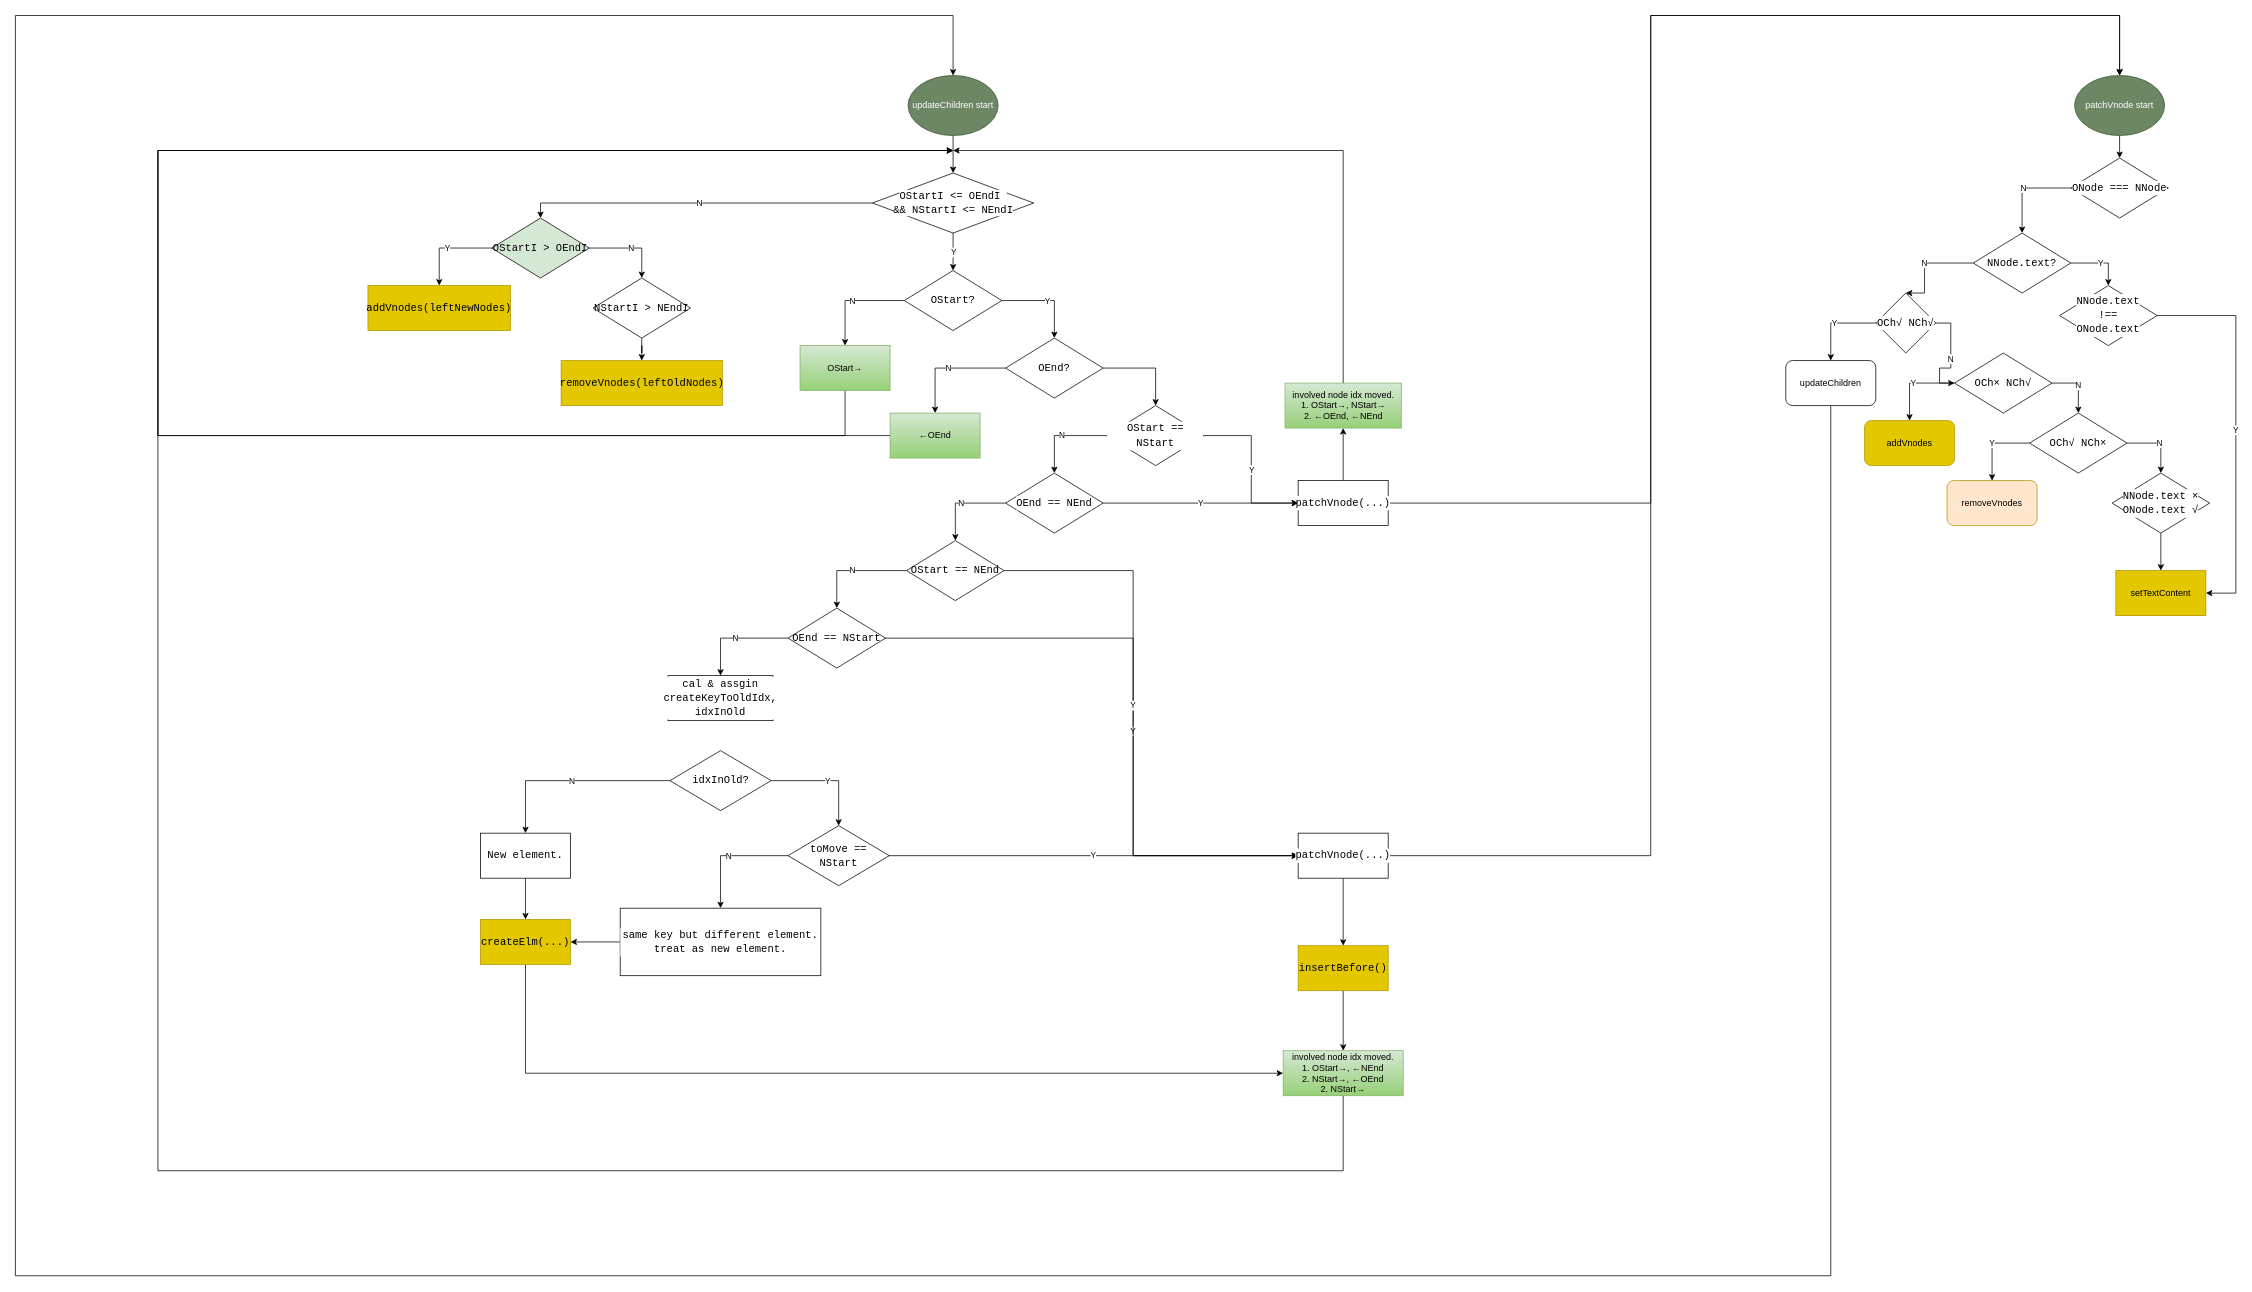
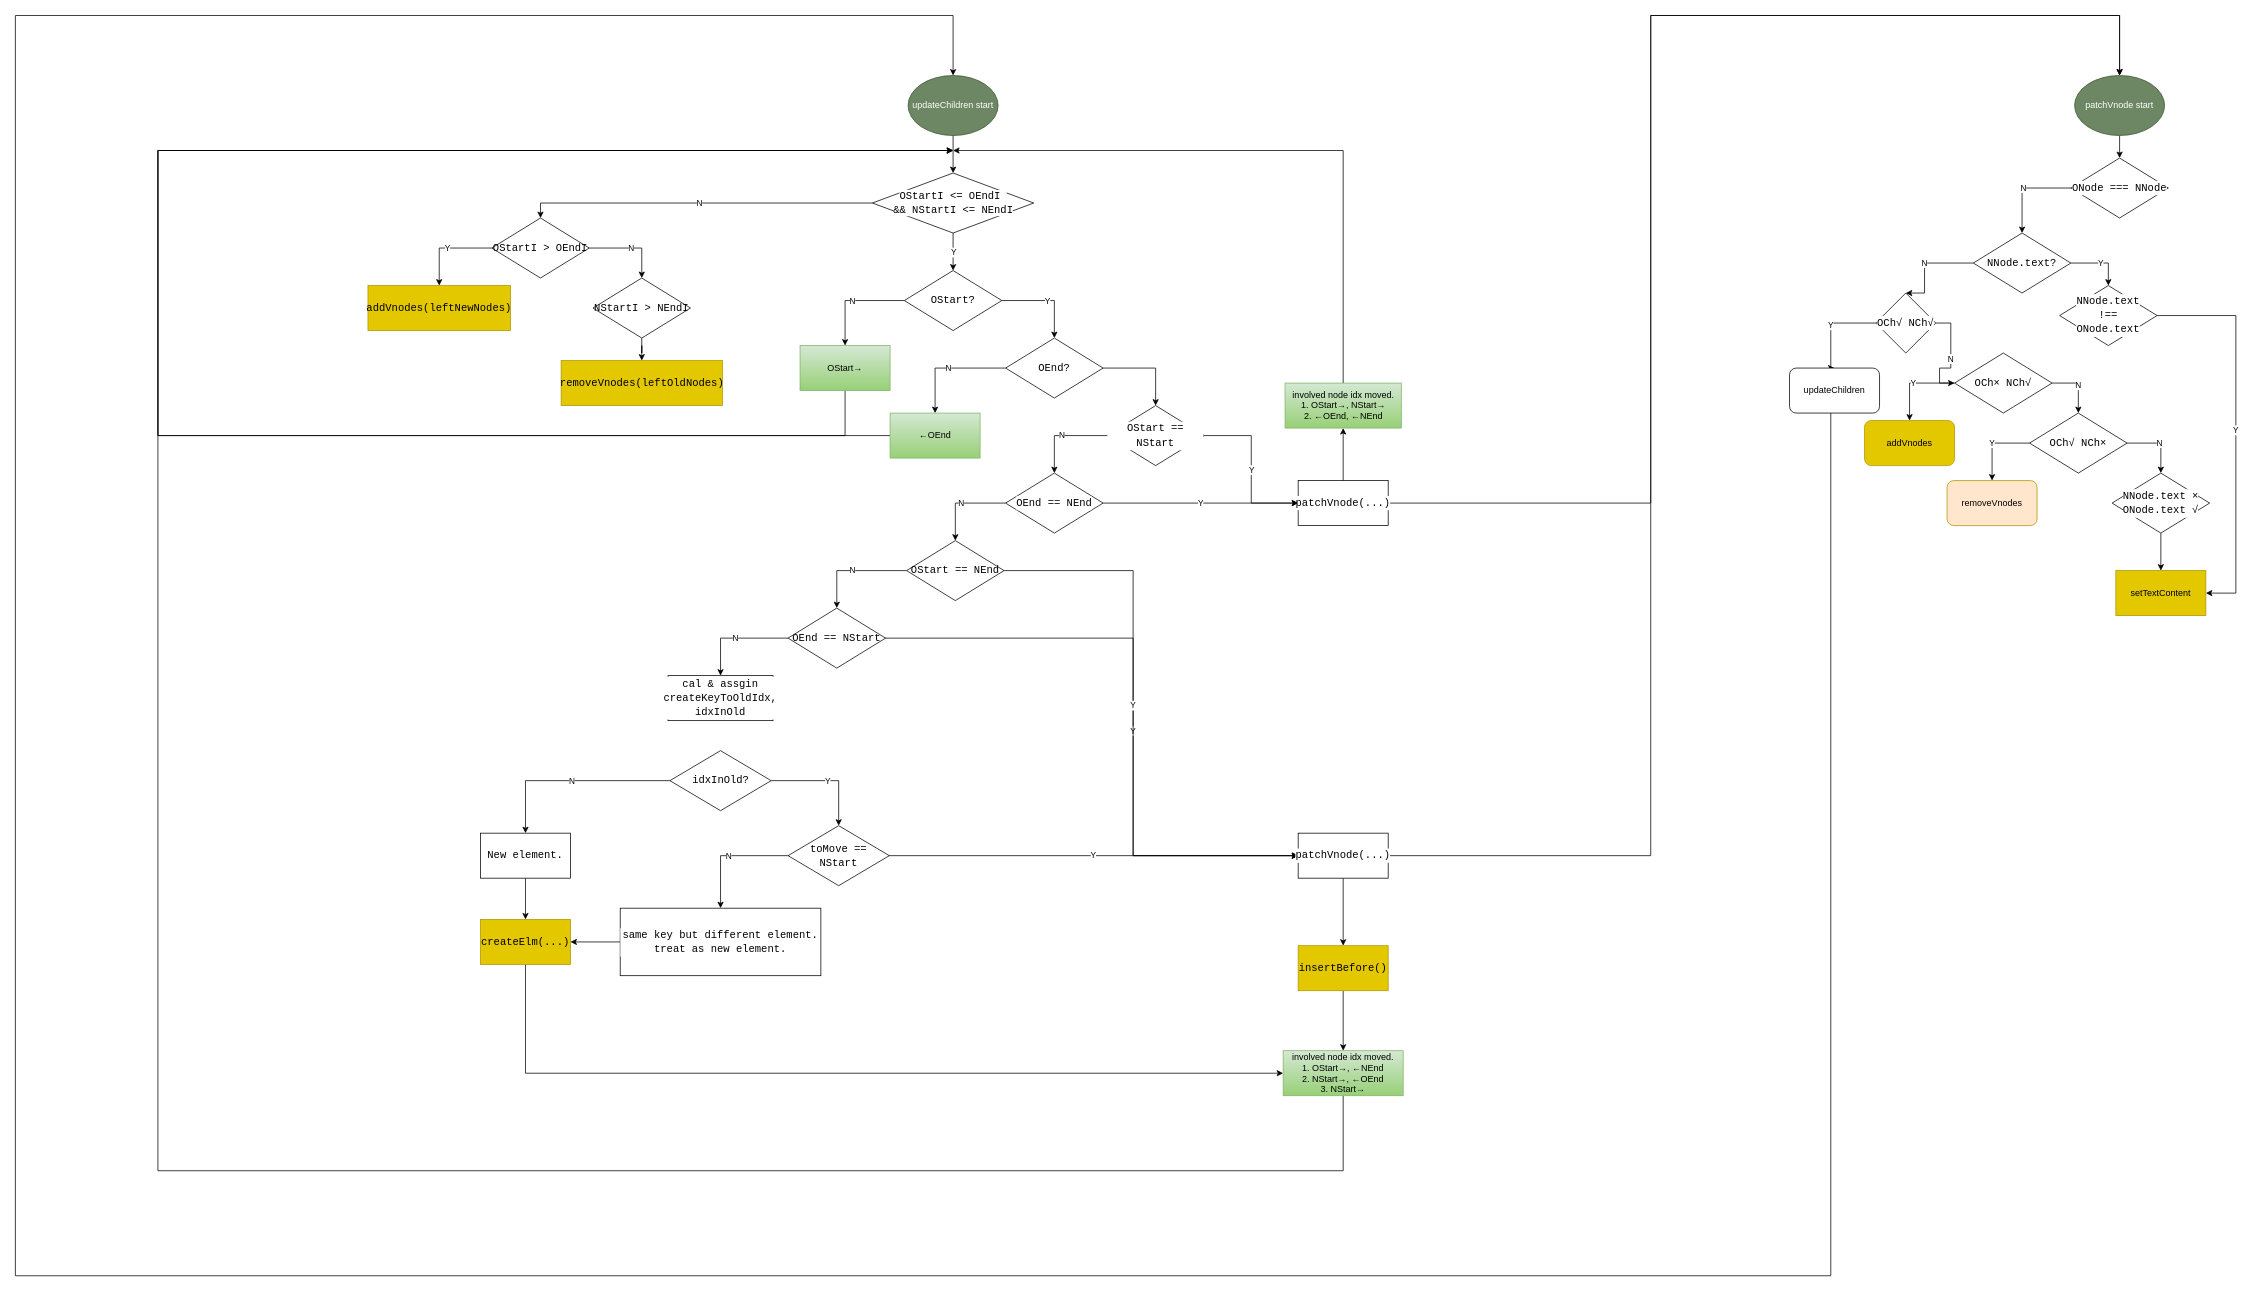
(540, 248) -> (540, 248)
(1830, 383) -> (1834, 390)
(1343, 1073) -> (1343, 1073)
